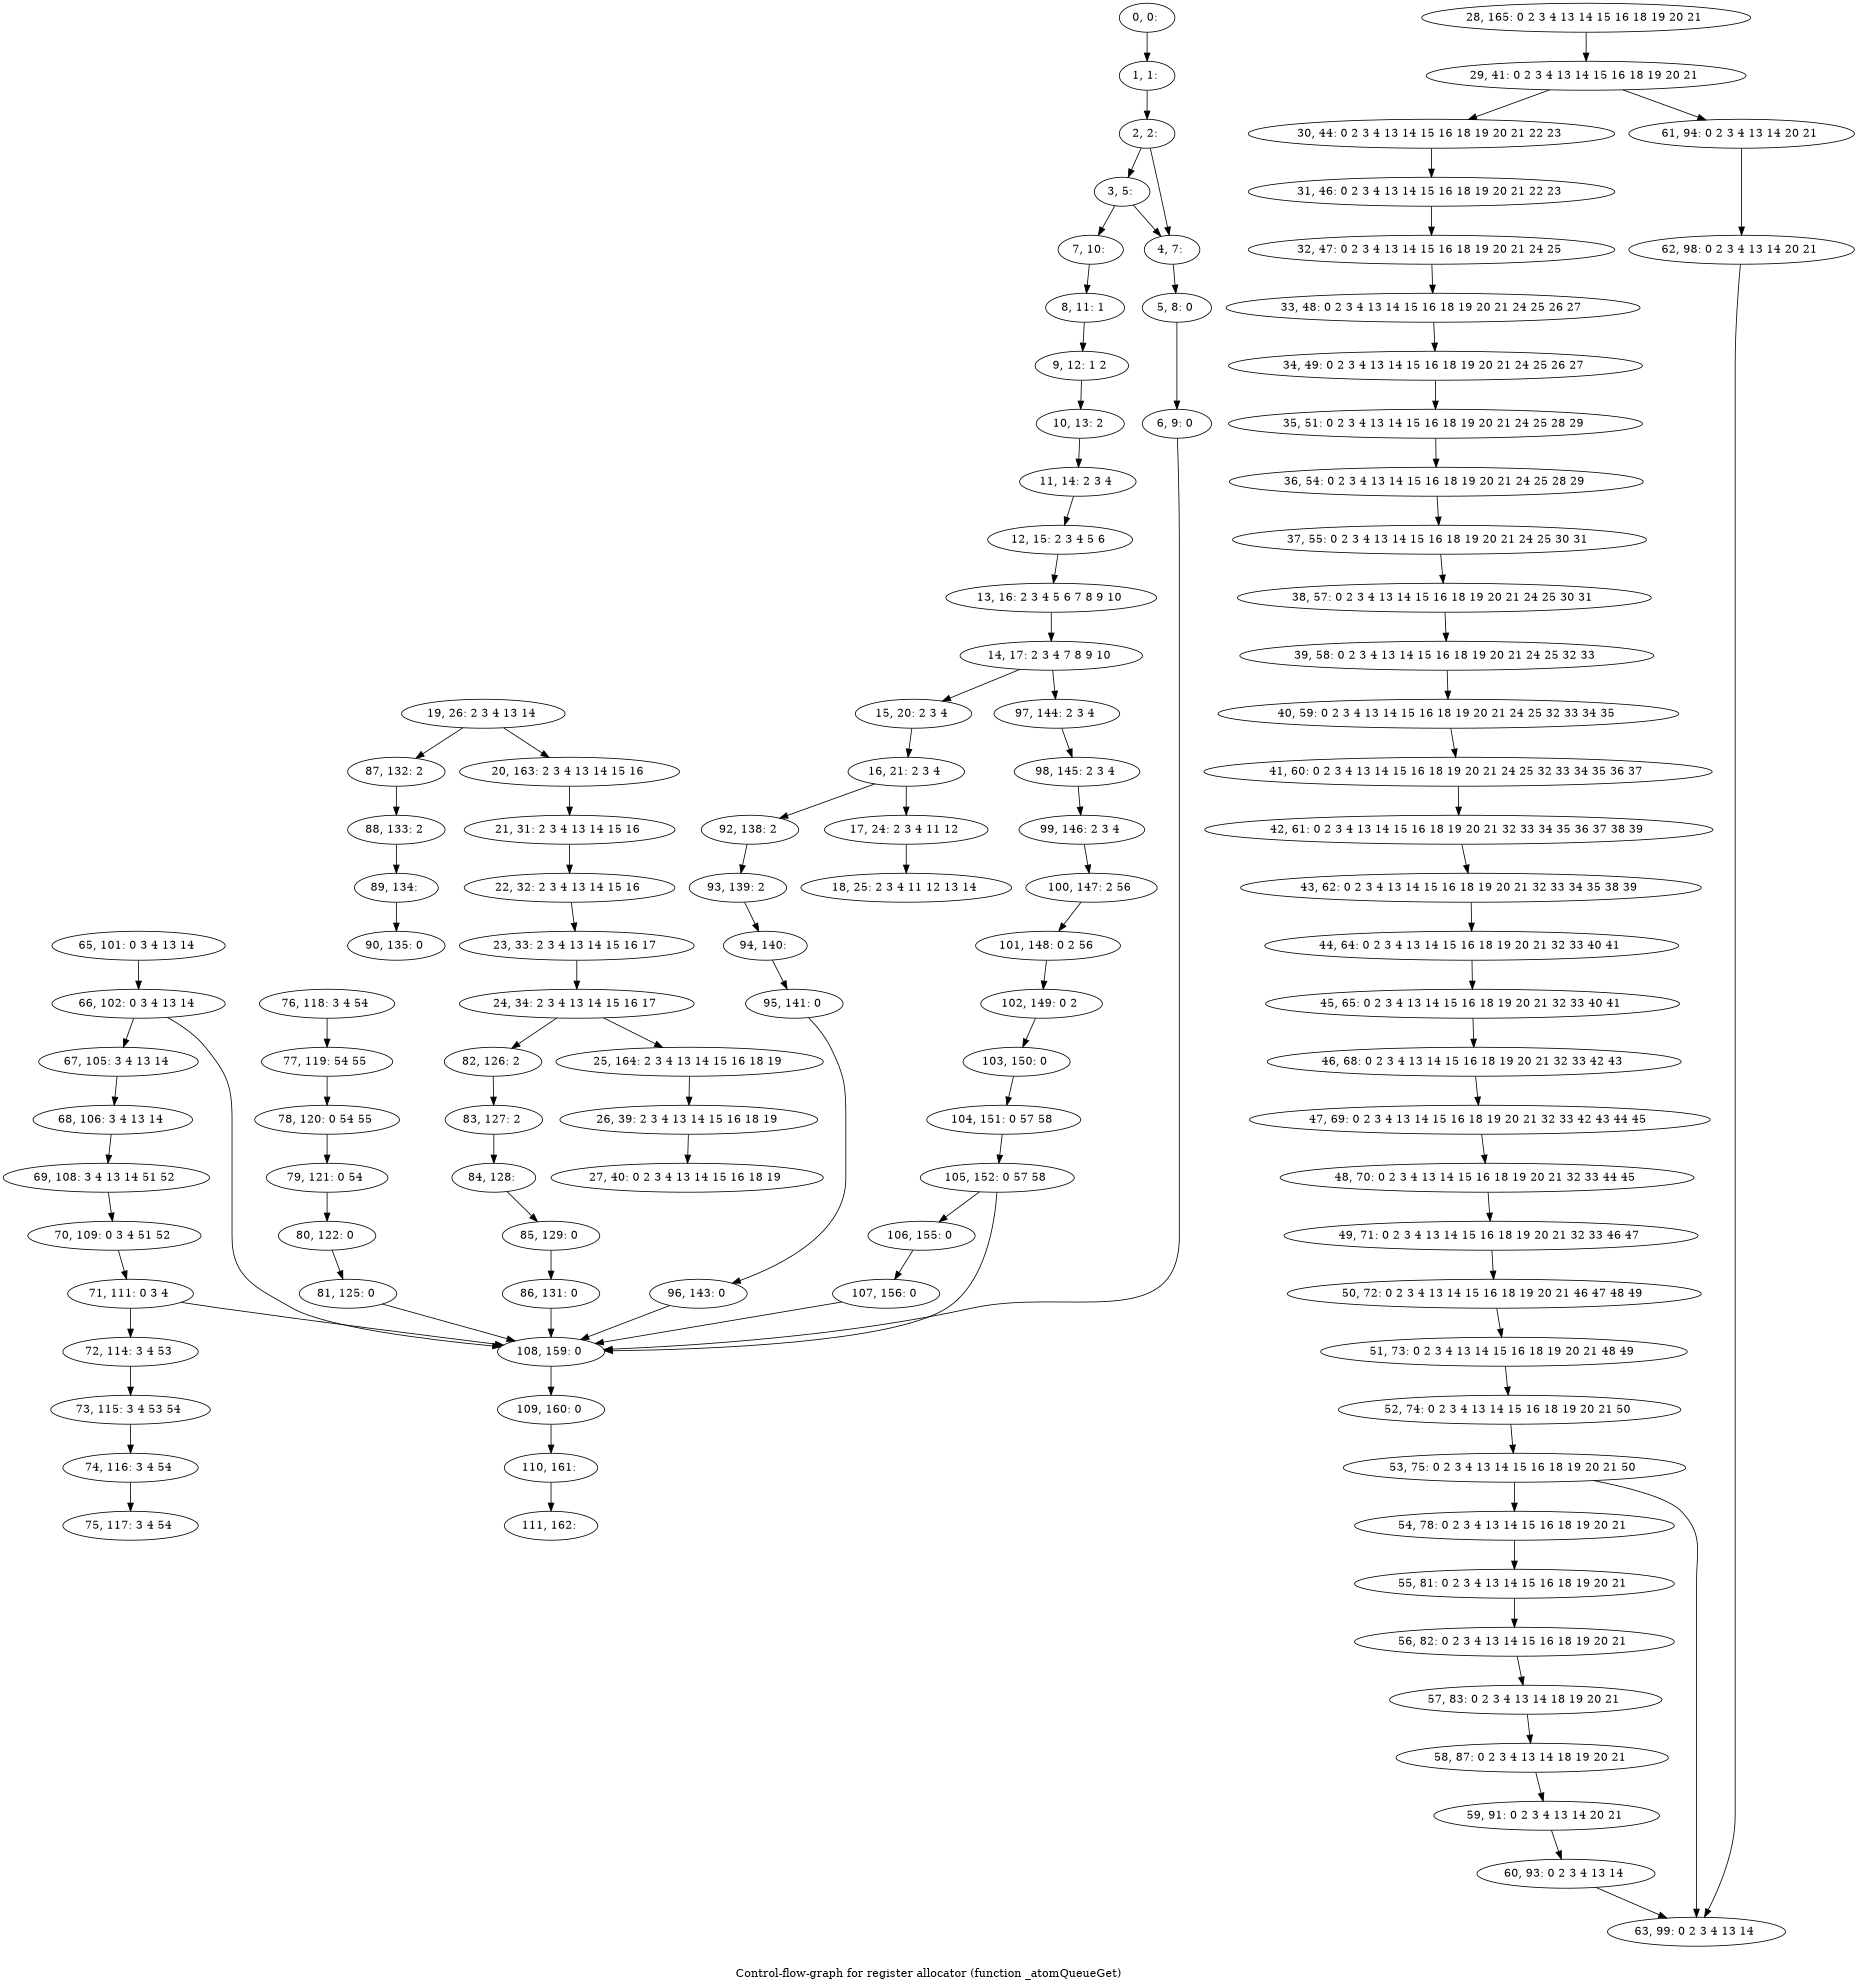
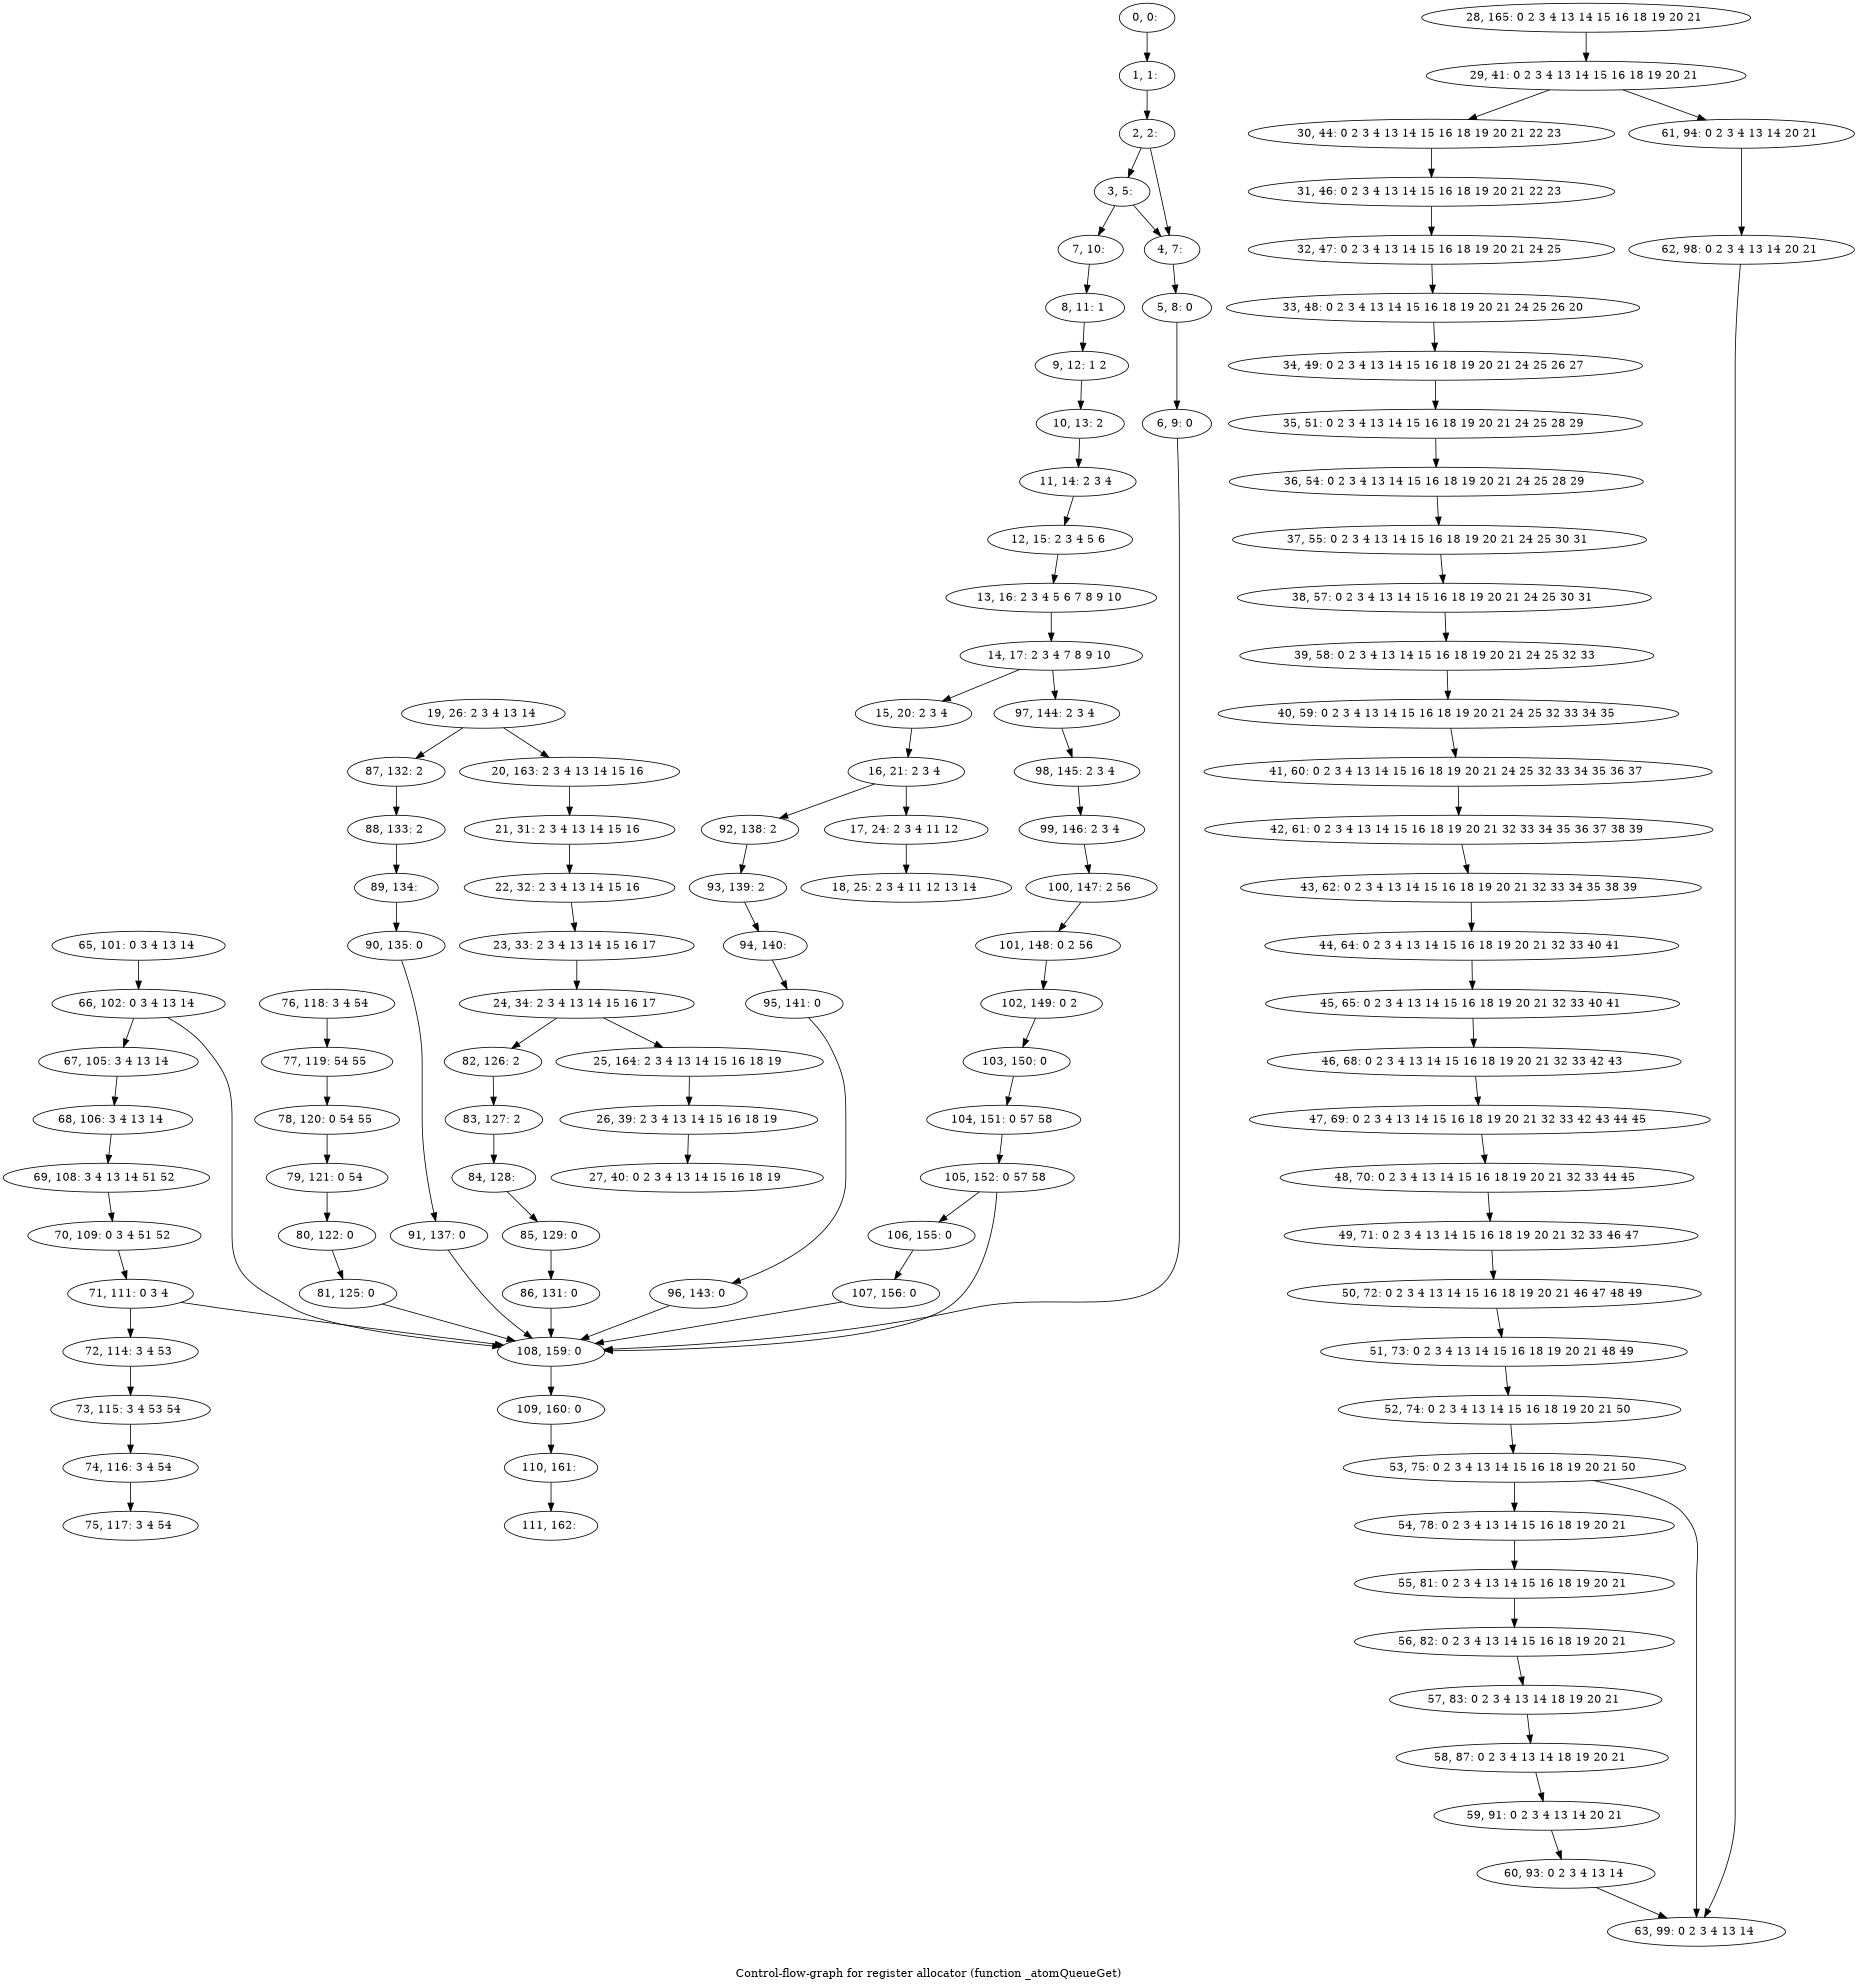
(1433, 308) -> (1433, 308)
none -> (439, 1236)
